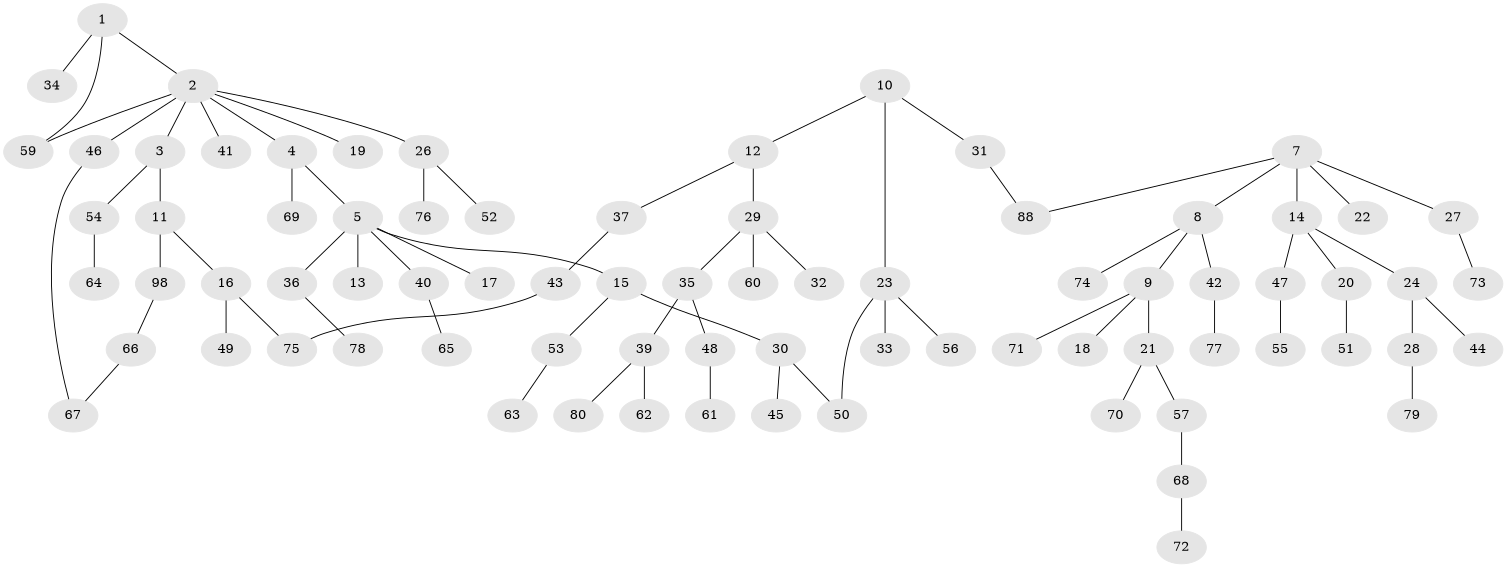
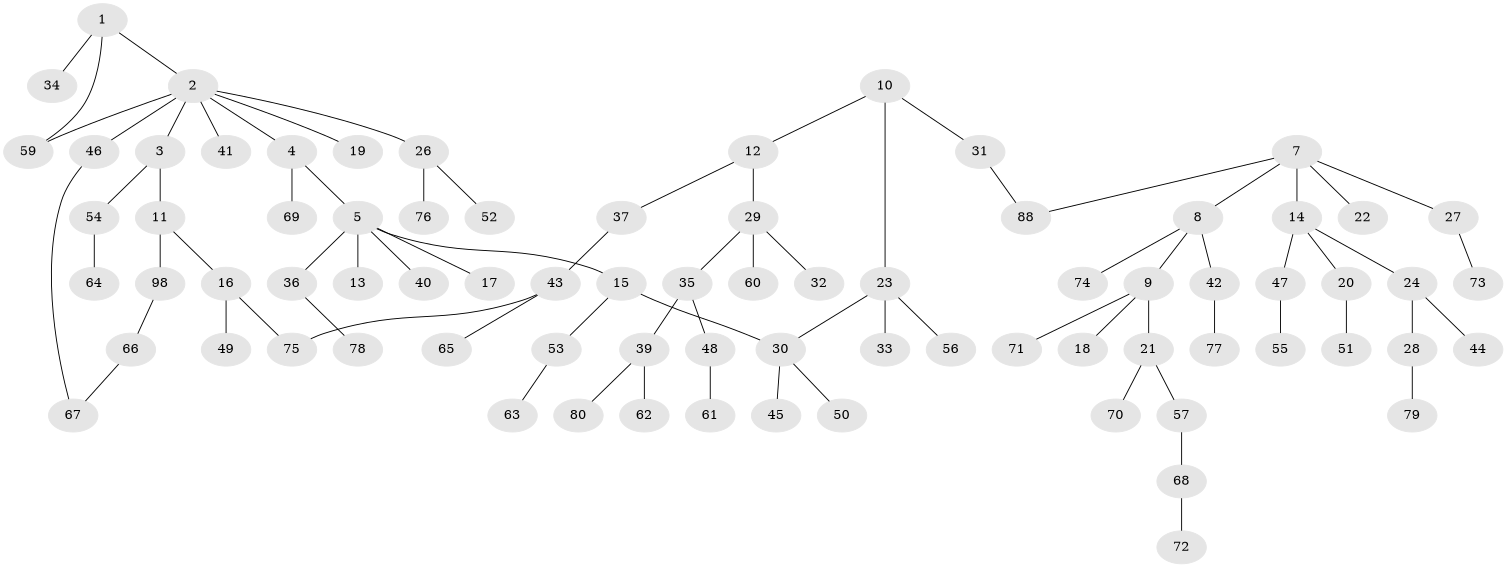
(437, 322) -> (501, 317)
(848, 346) -> (833, 317)
